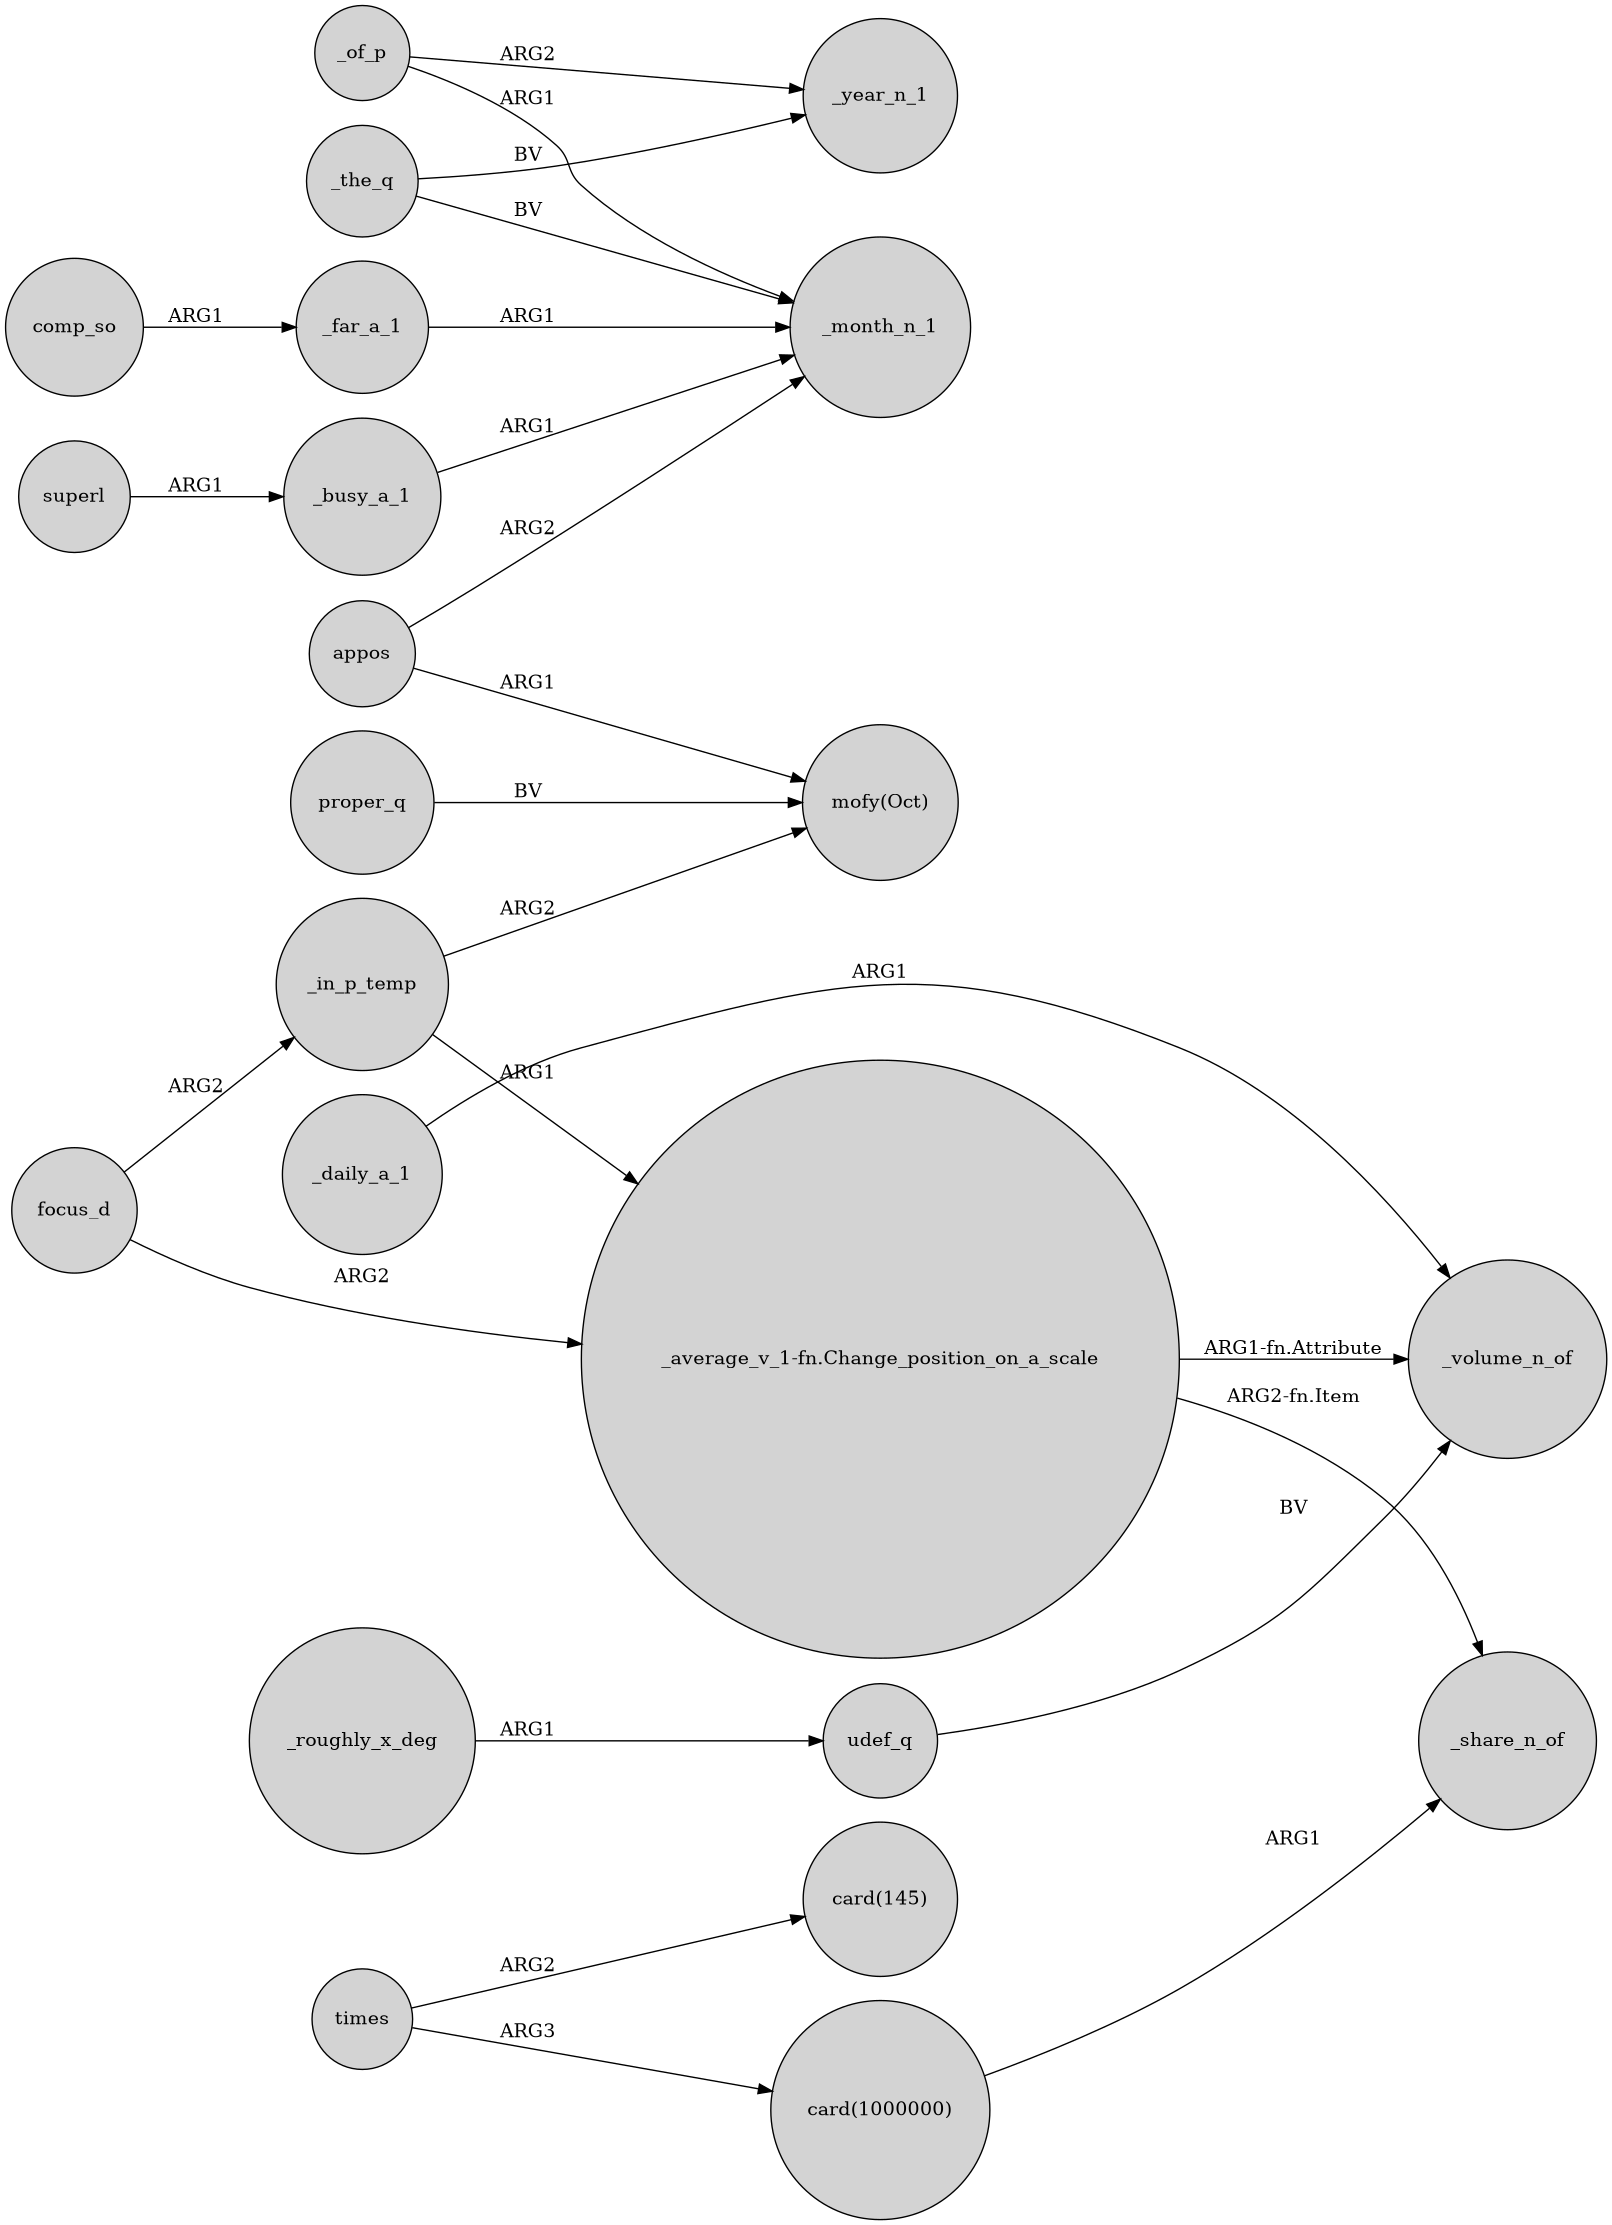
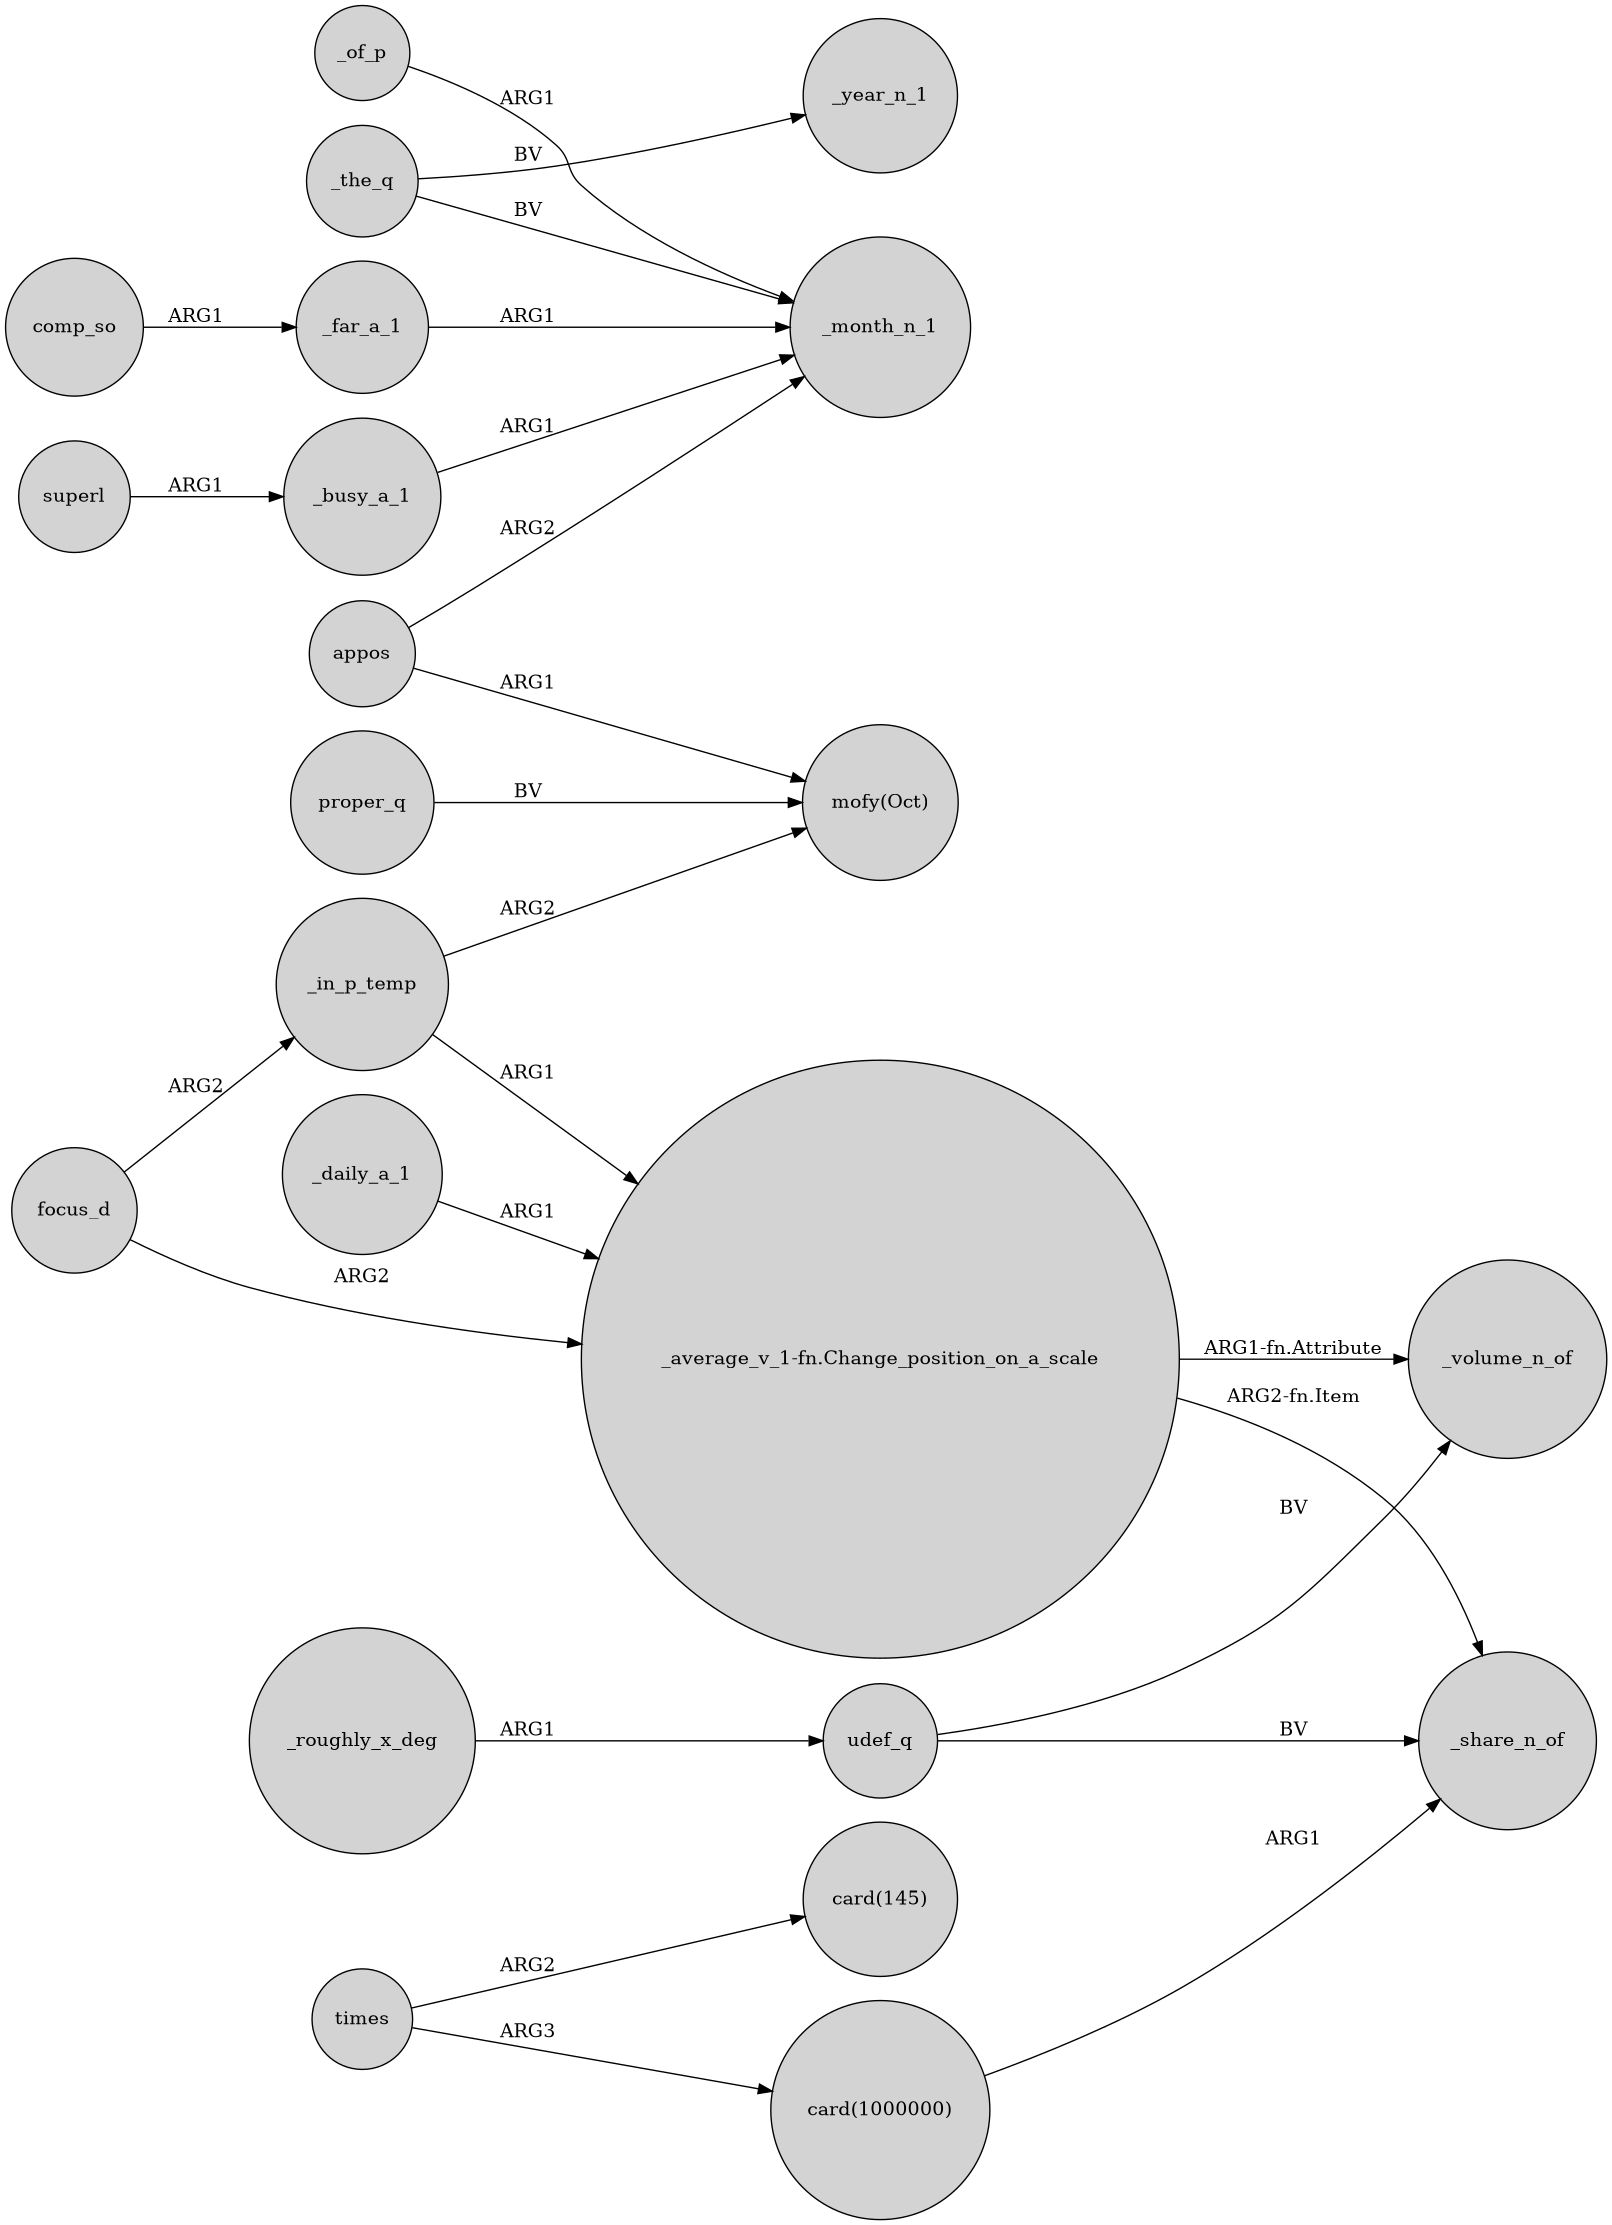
(600, 73) -> none
(966, 989) -> (511, 1227)
none -> (1171, 1741)
